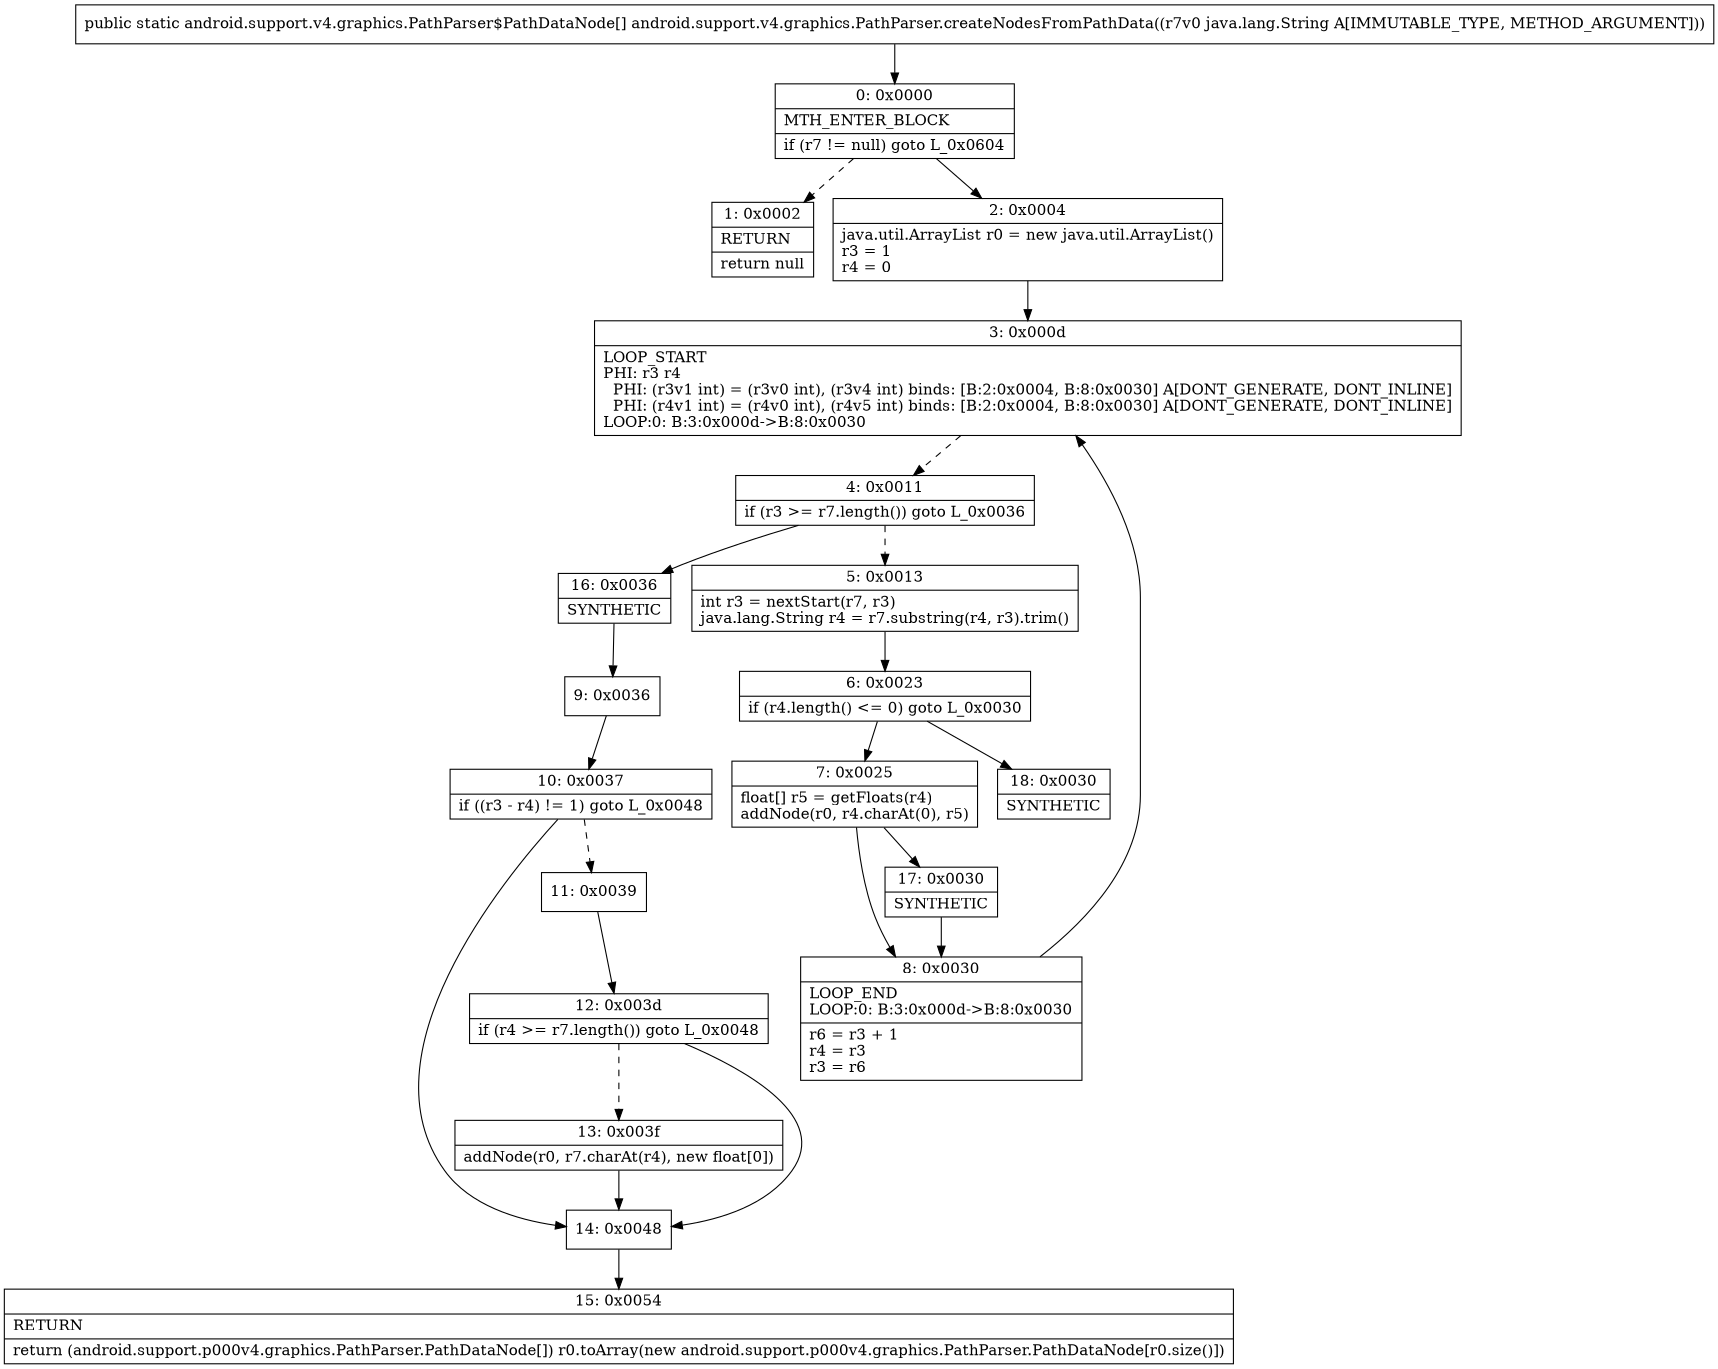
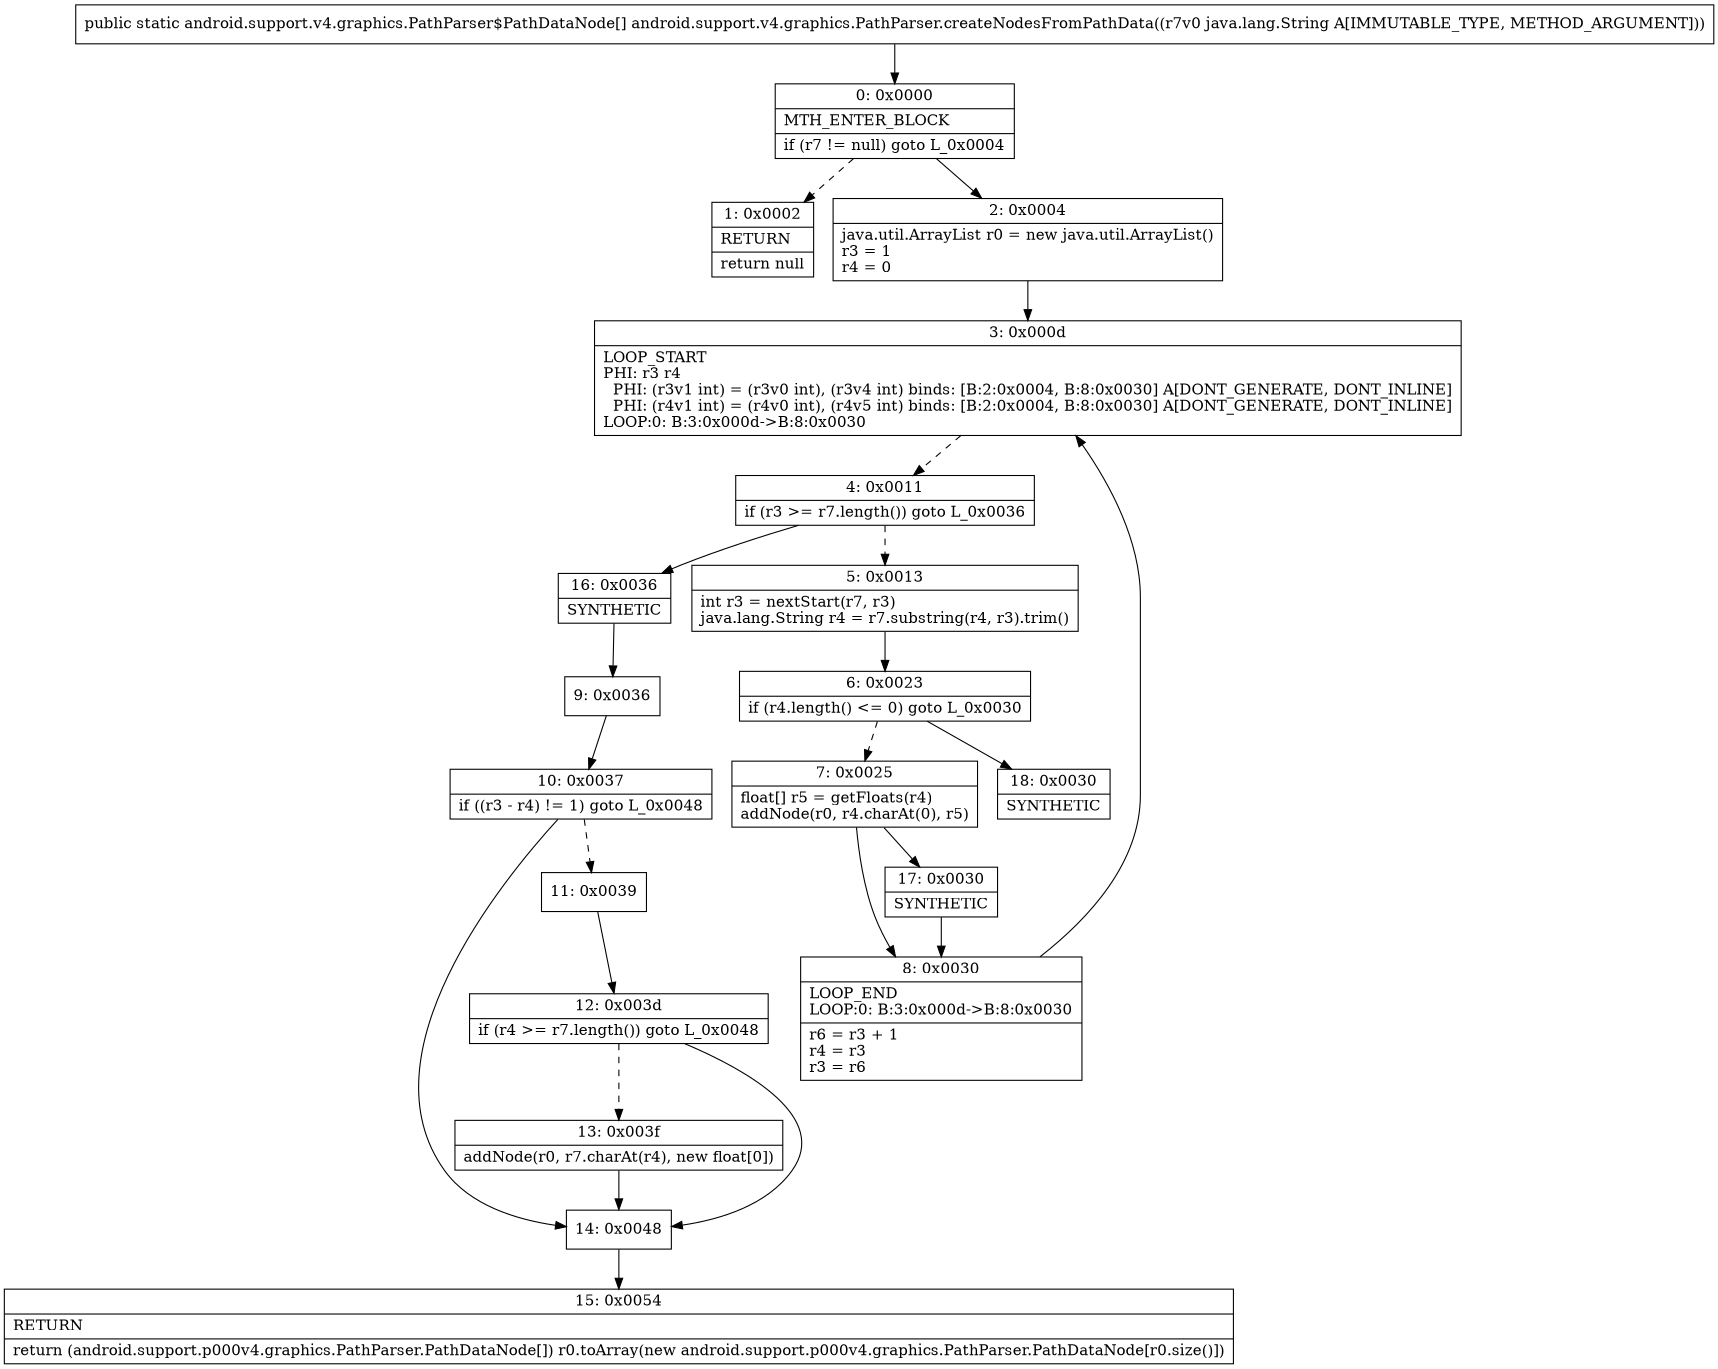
(895, 146) -> (895, 146)
(873, 736) -> (873, 736)
